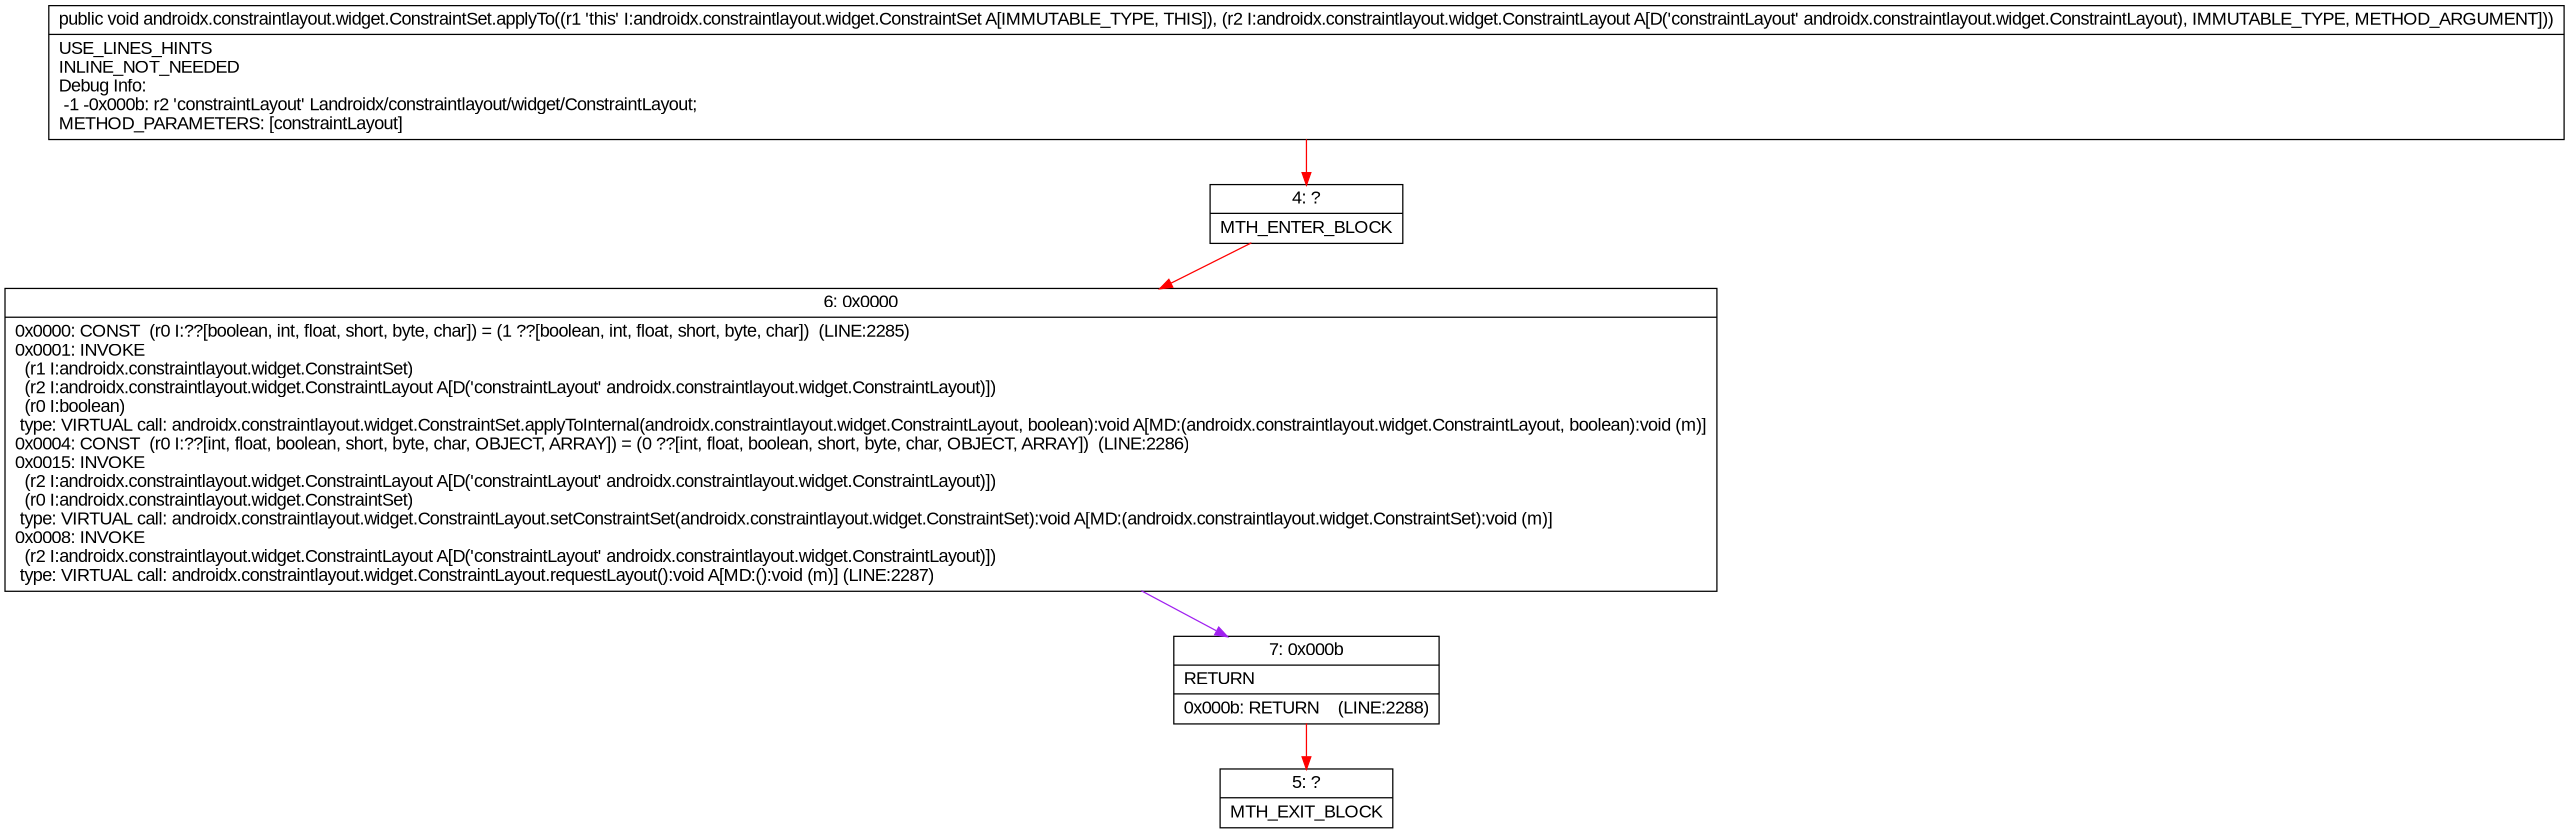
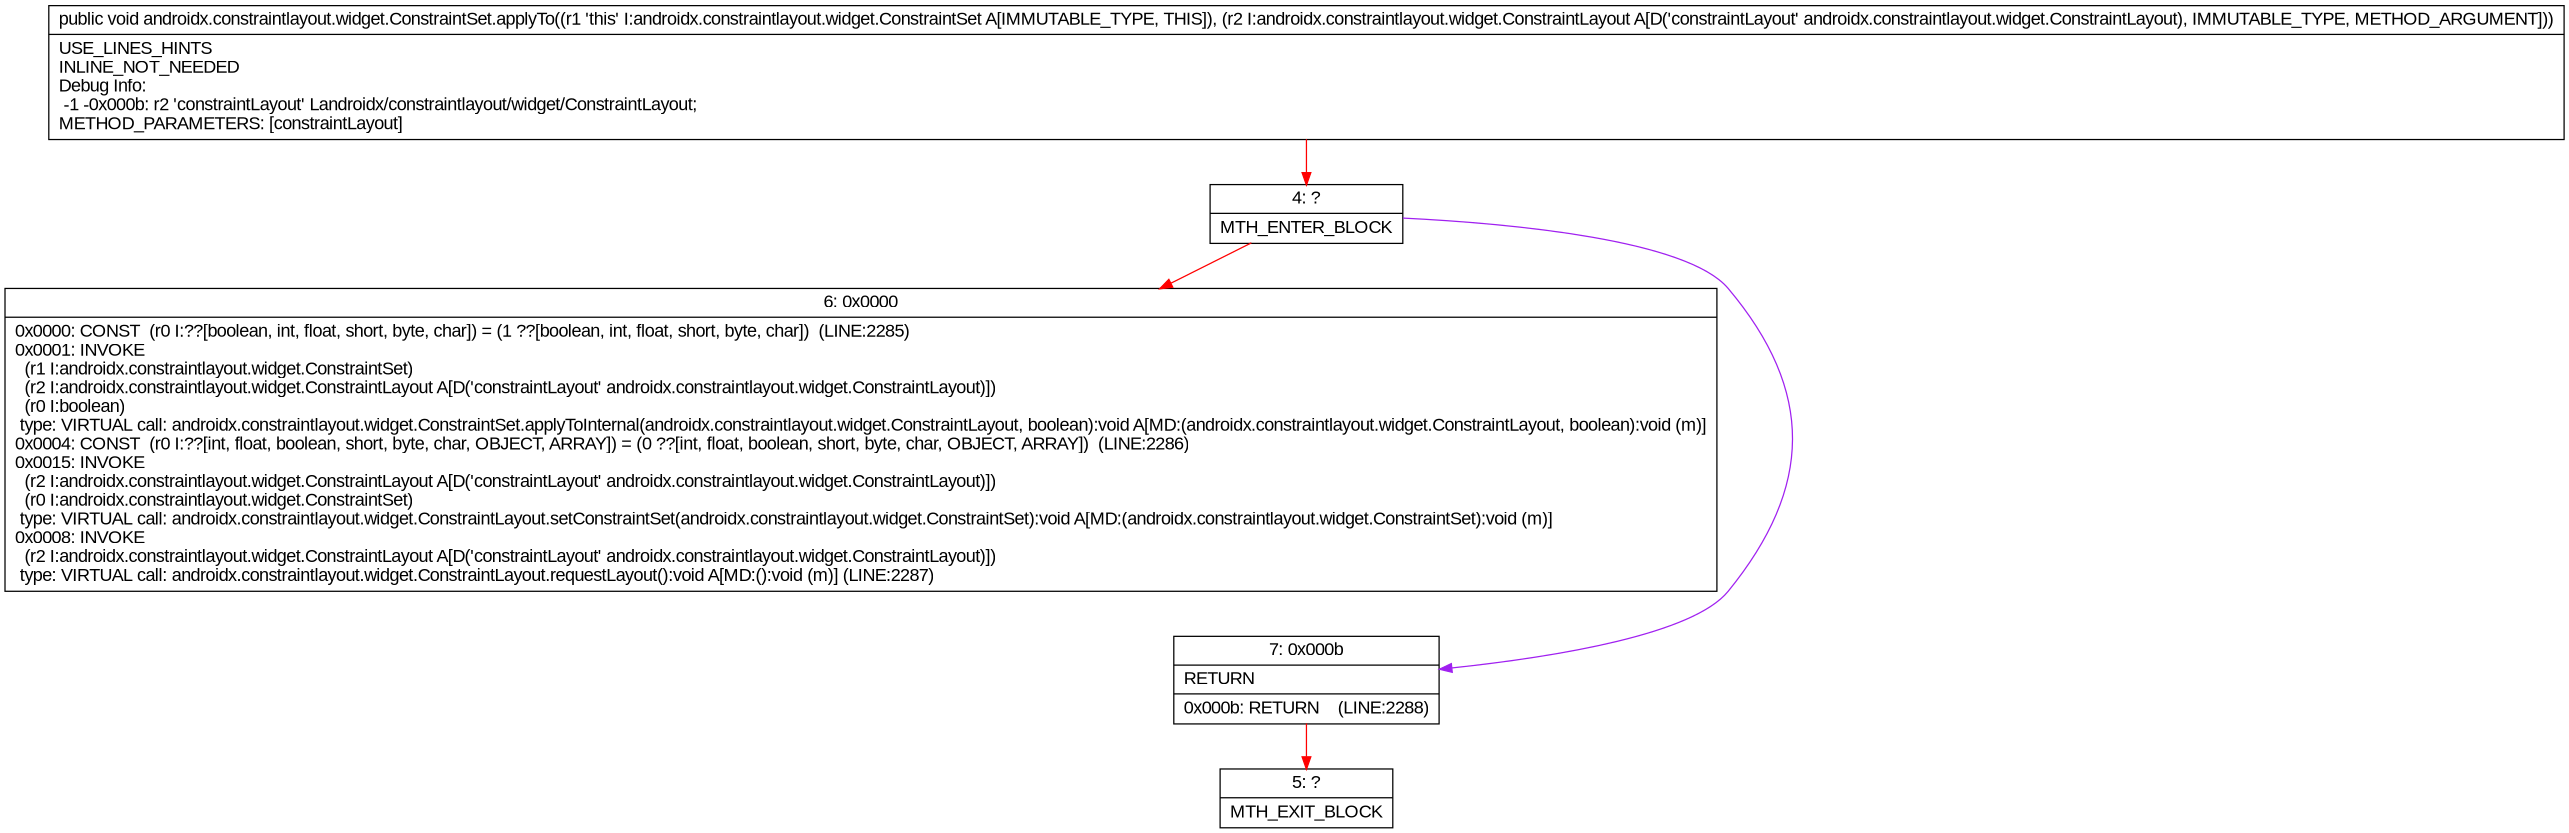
(1179, 611) -> (1790, 416)
